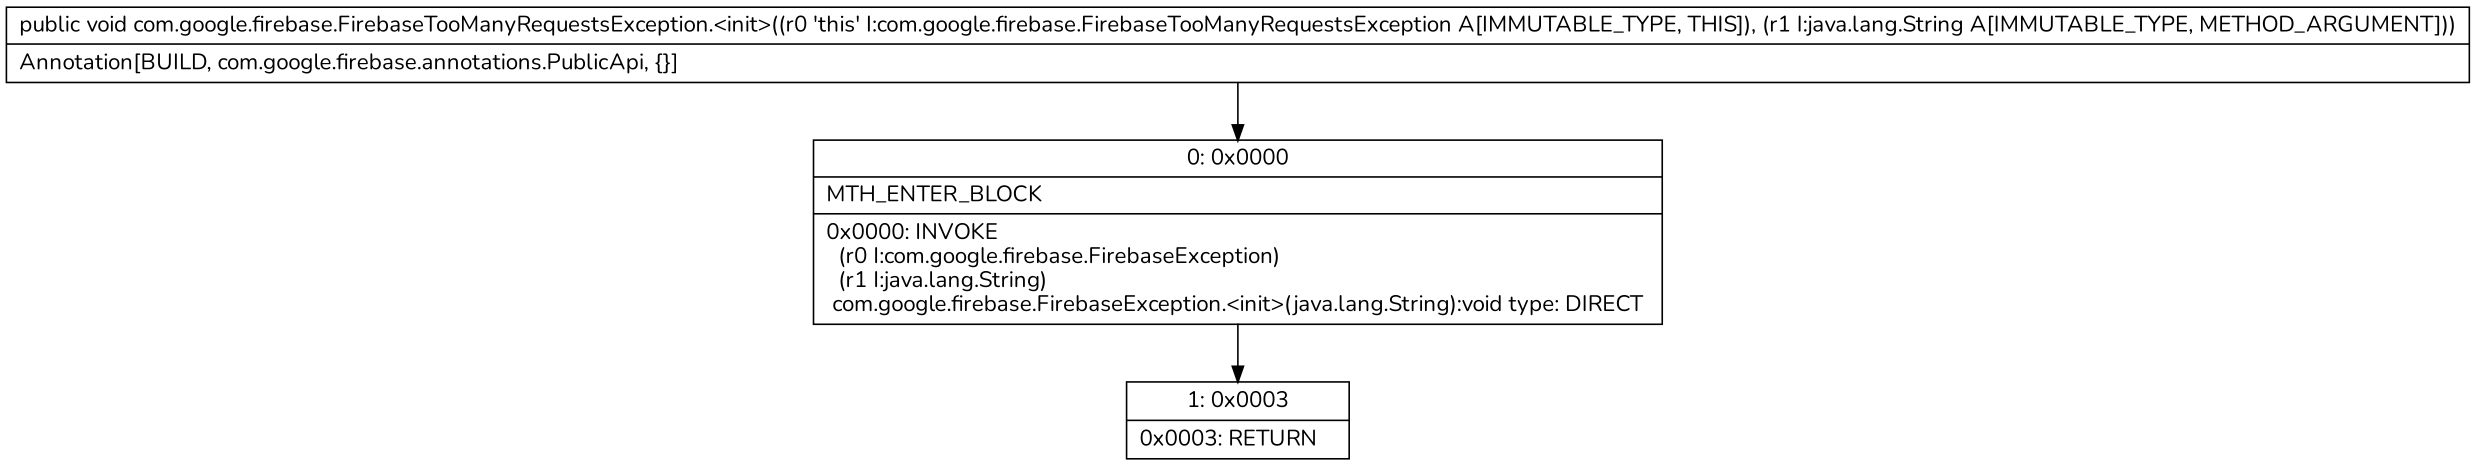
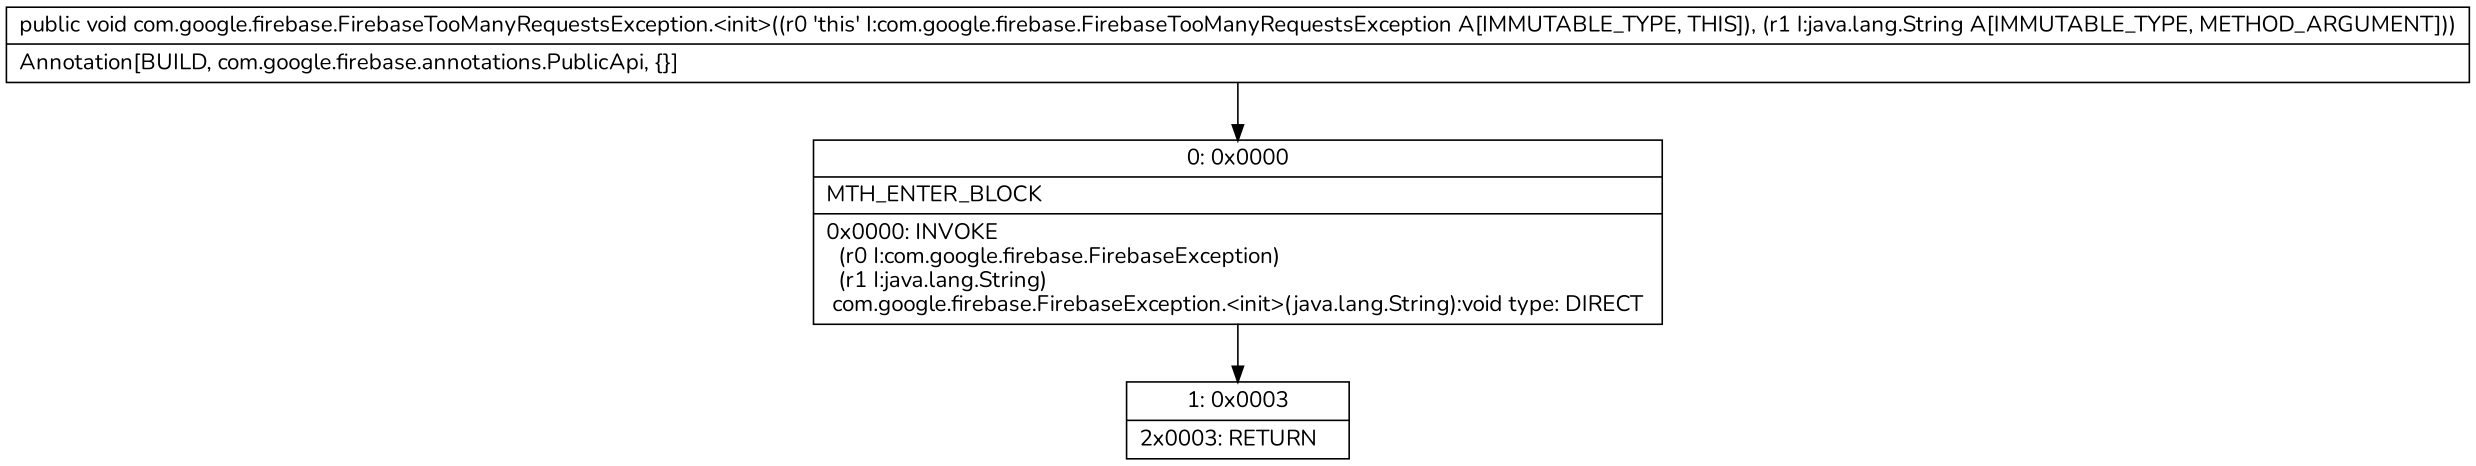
(1238, 439) -> (1238, 439)
